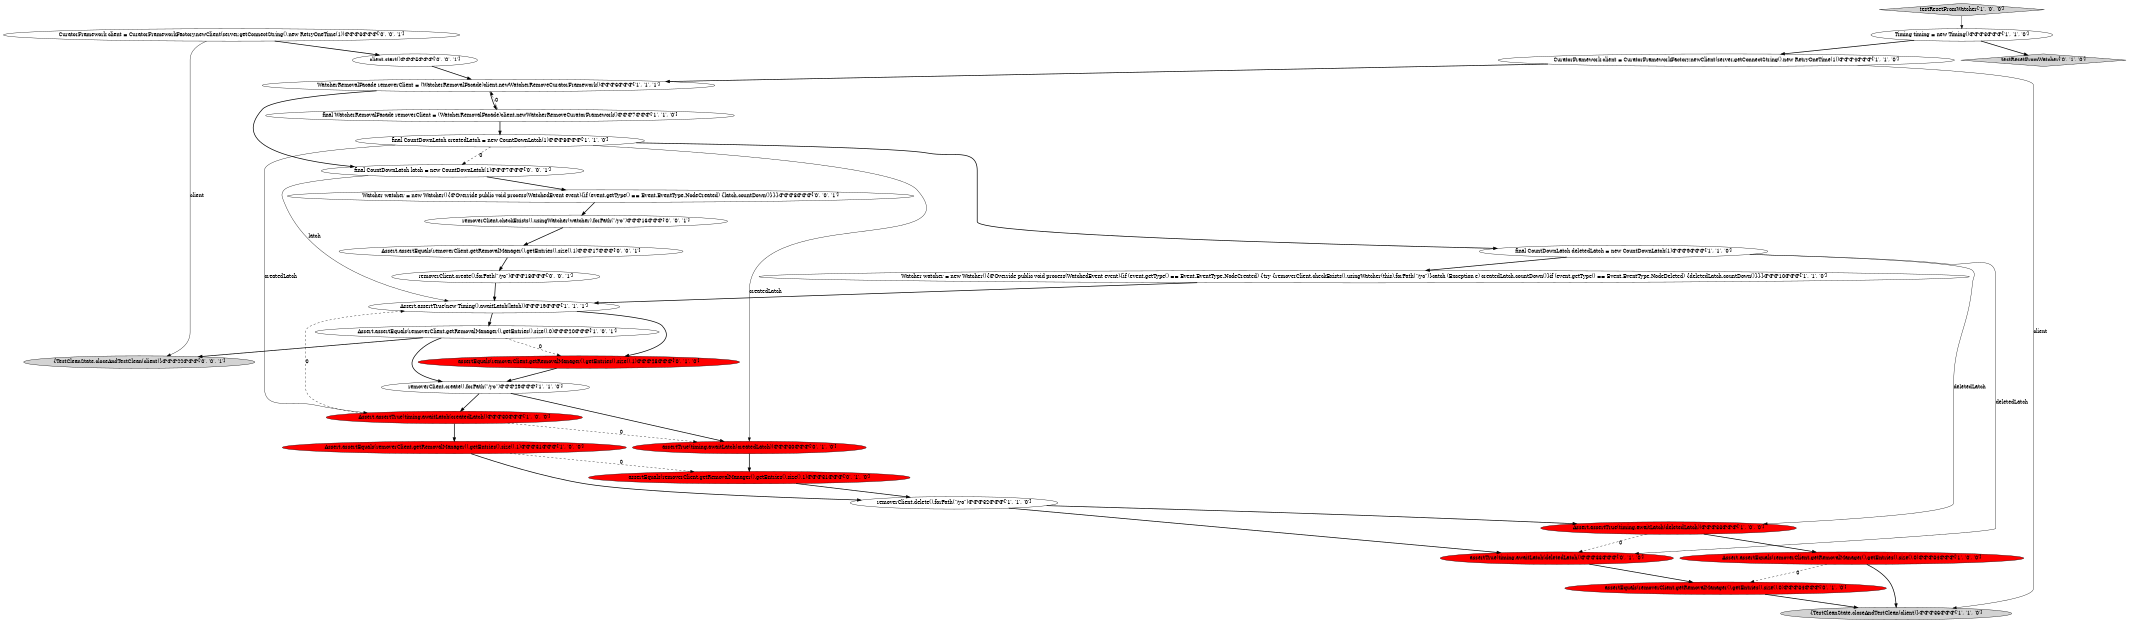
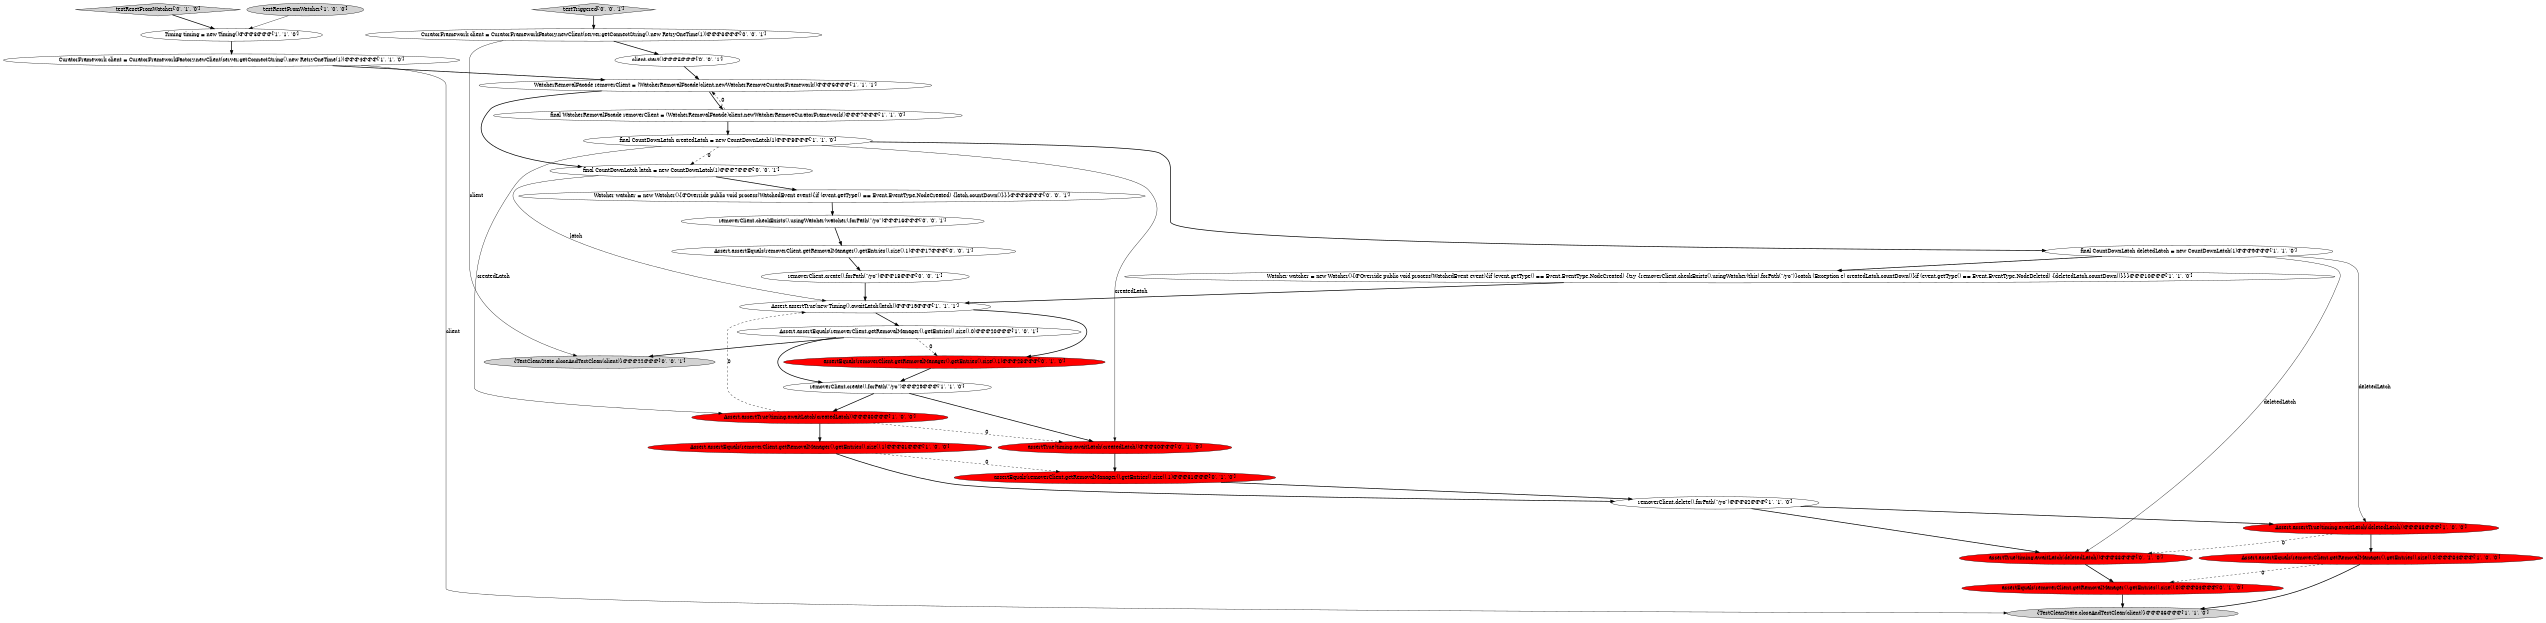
none -> (594, 10)
(1962, 10) -> (305, 10)
(2003, 48) -> (192, 21)
